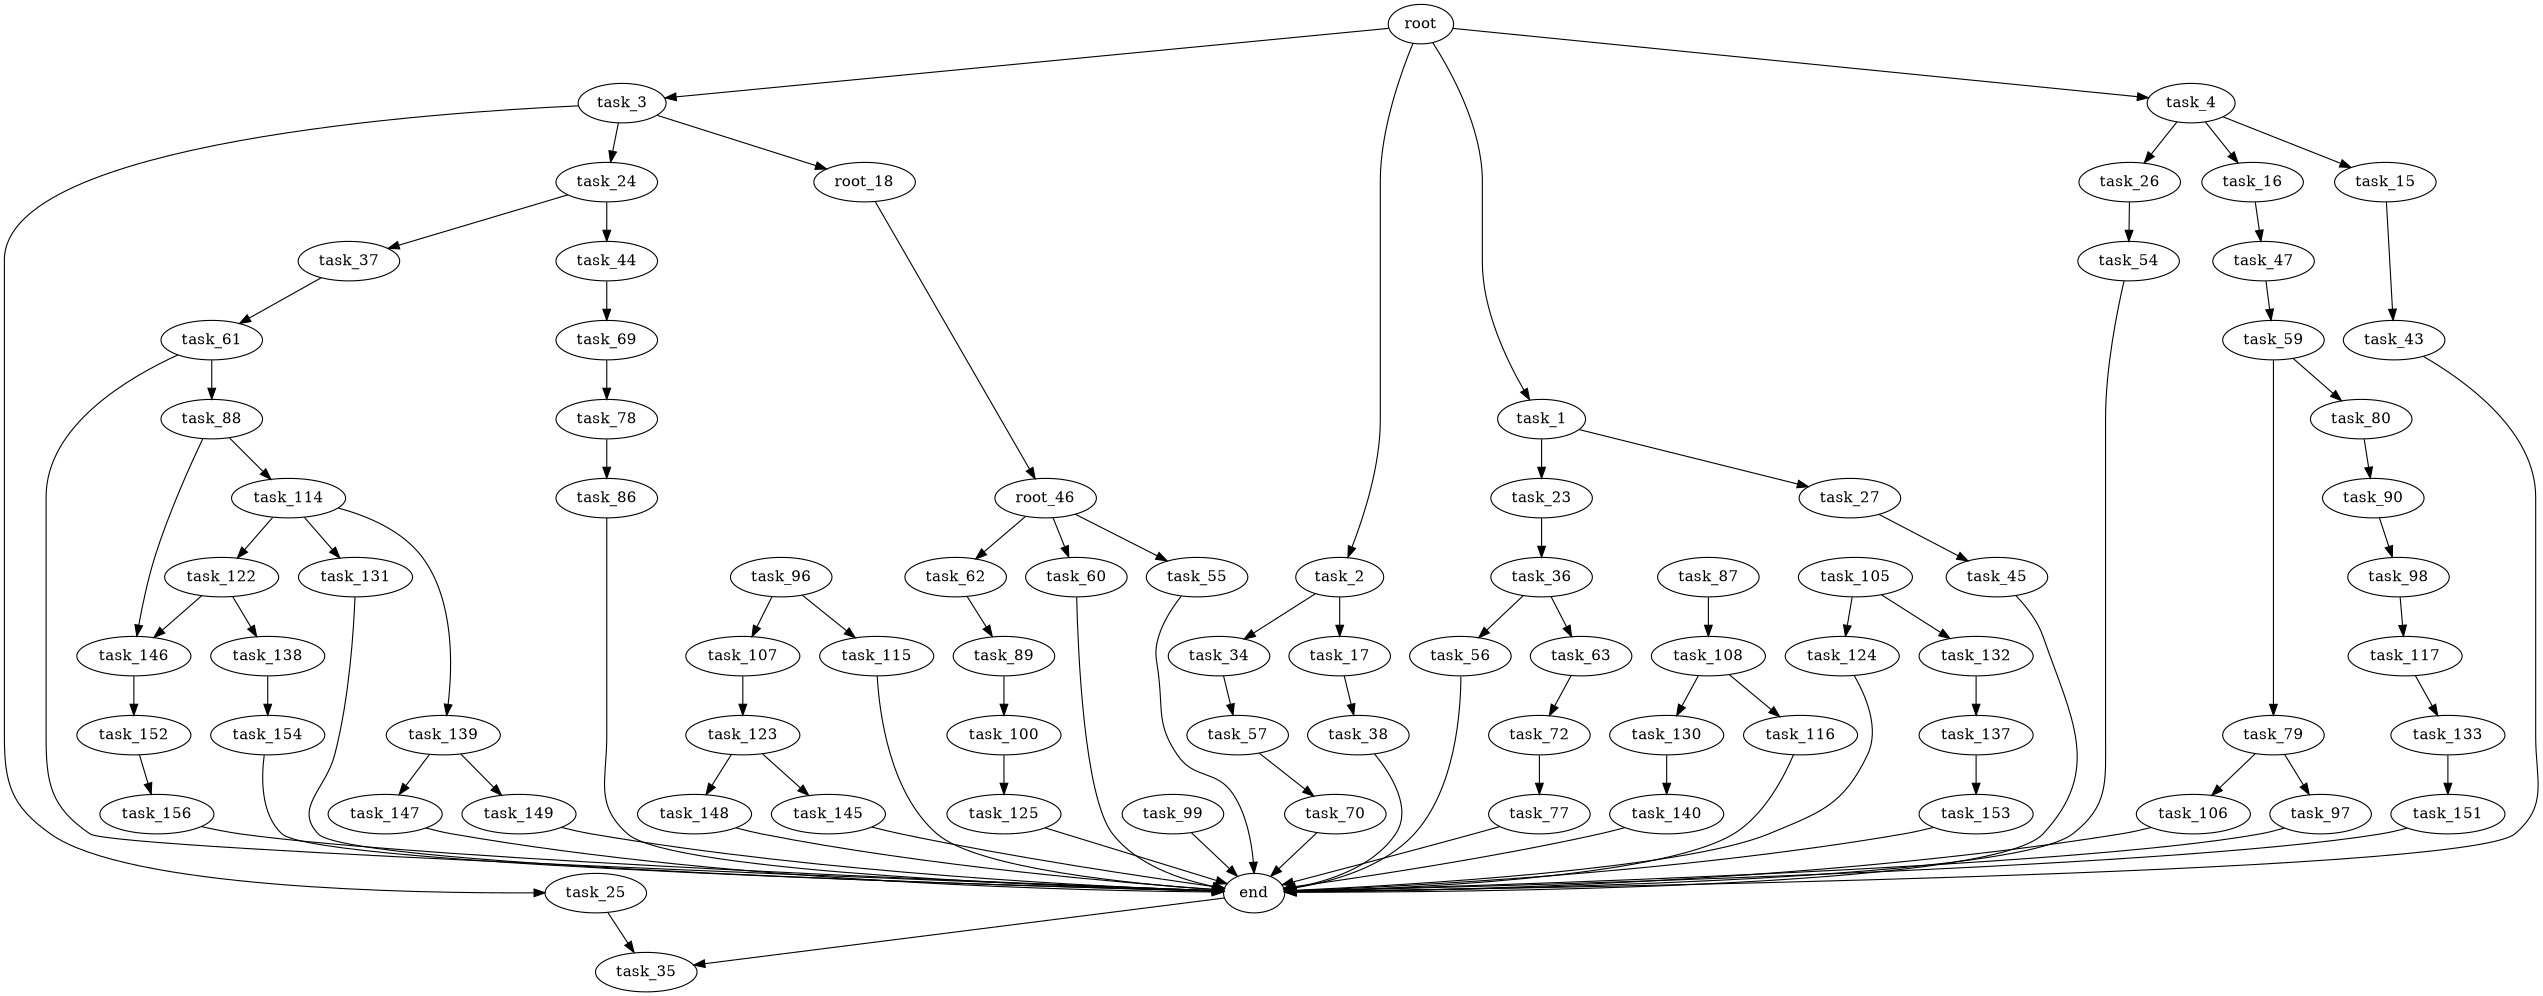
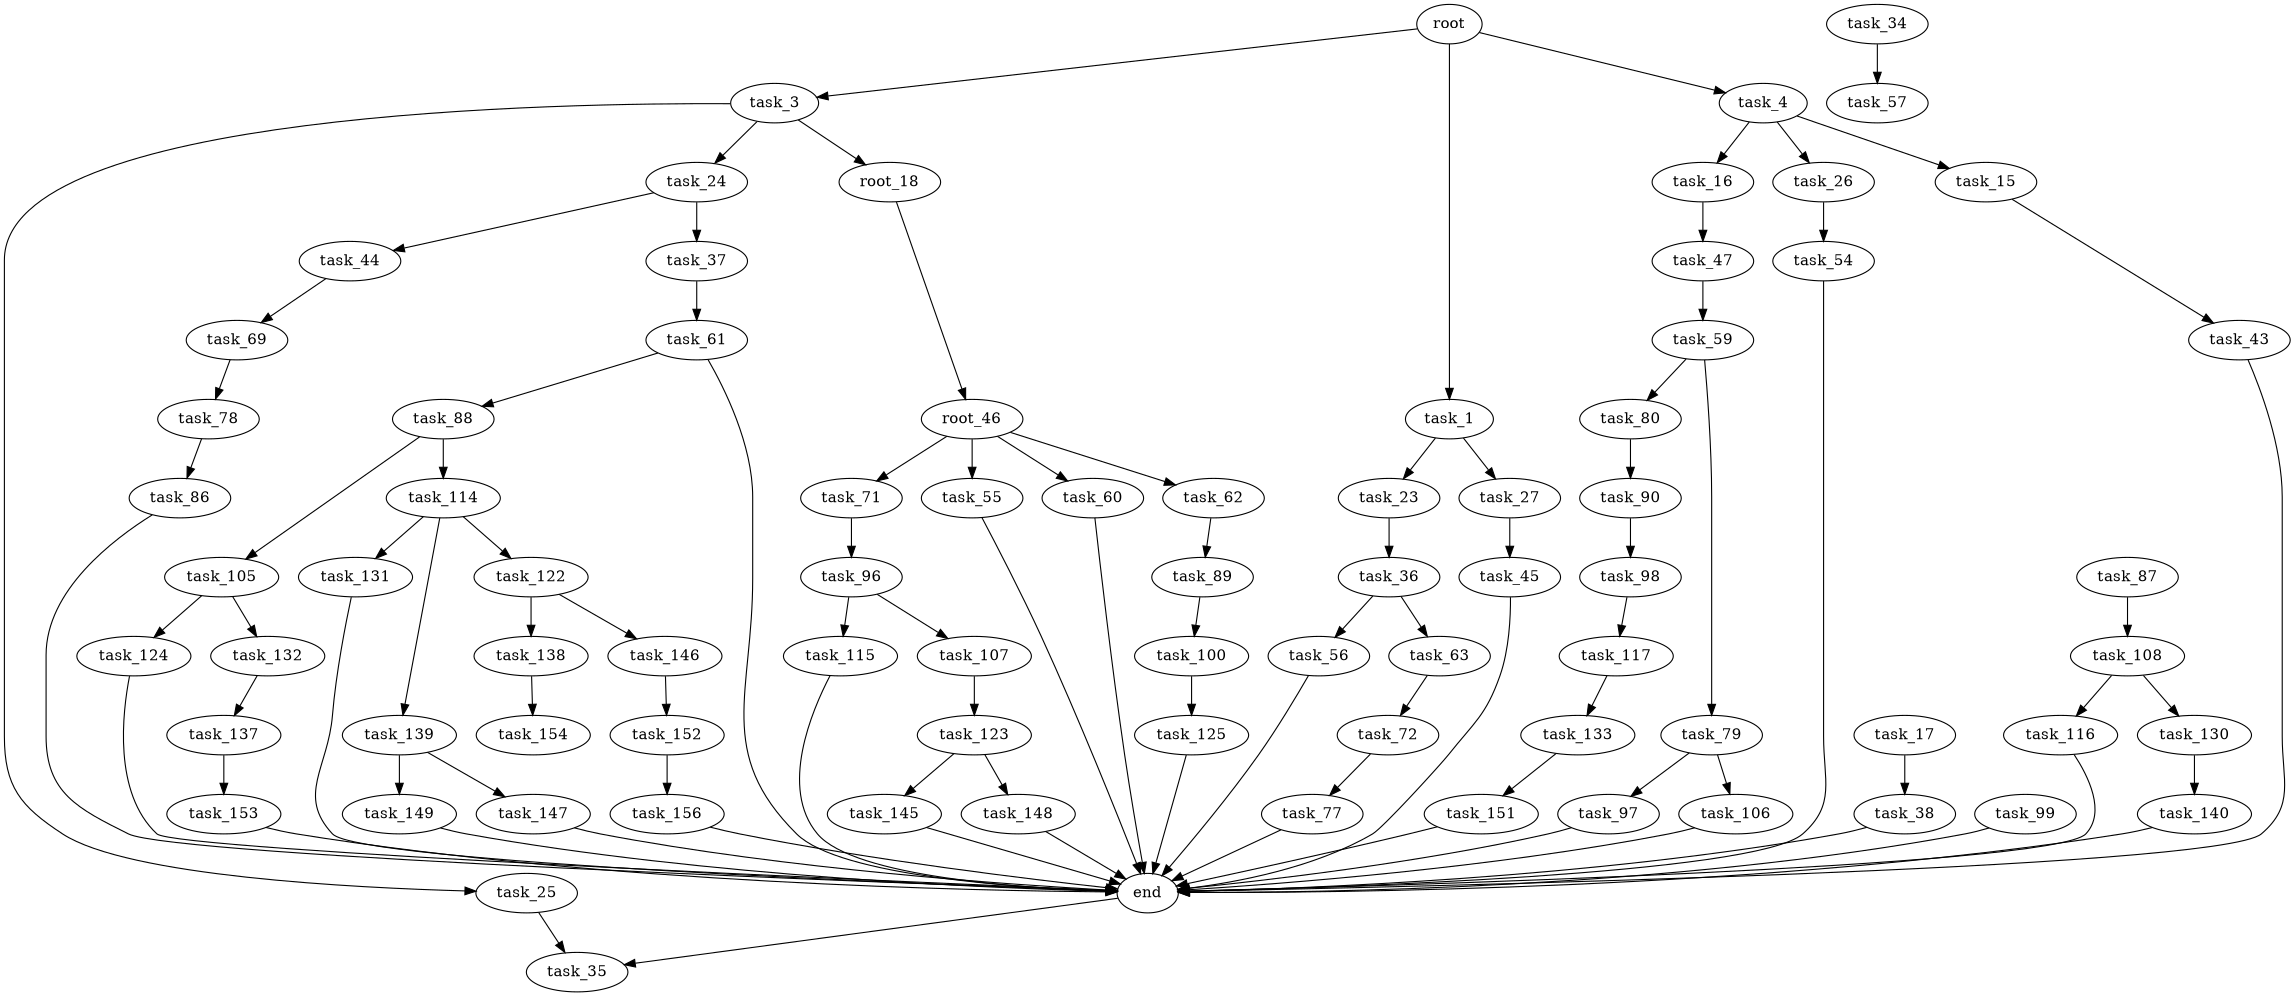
none -> (851, 498)
(164, 530) -> (337, 495)
(1340, 577) -> none
(1335, 814) -> none
(704, 873) -> none
